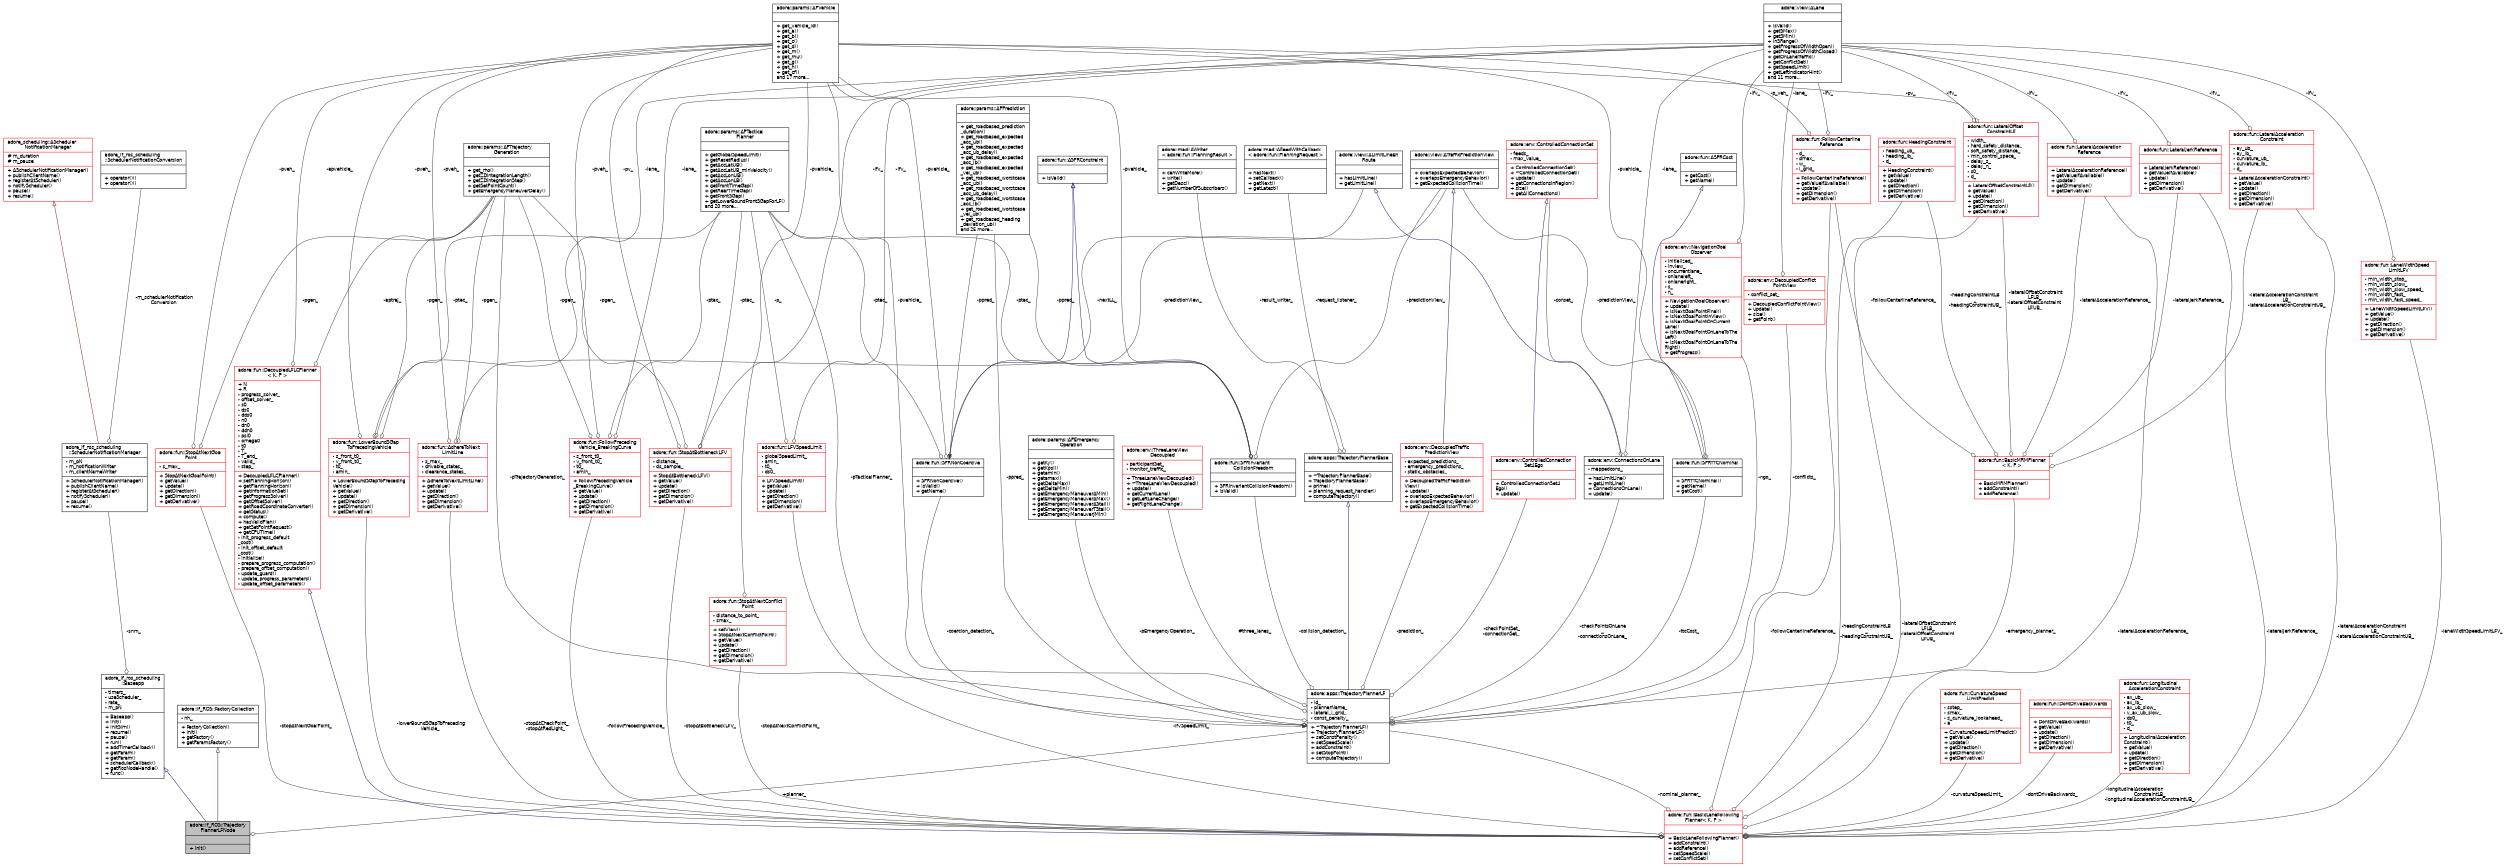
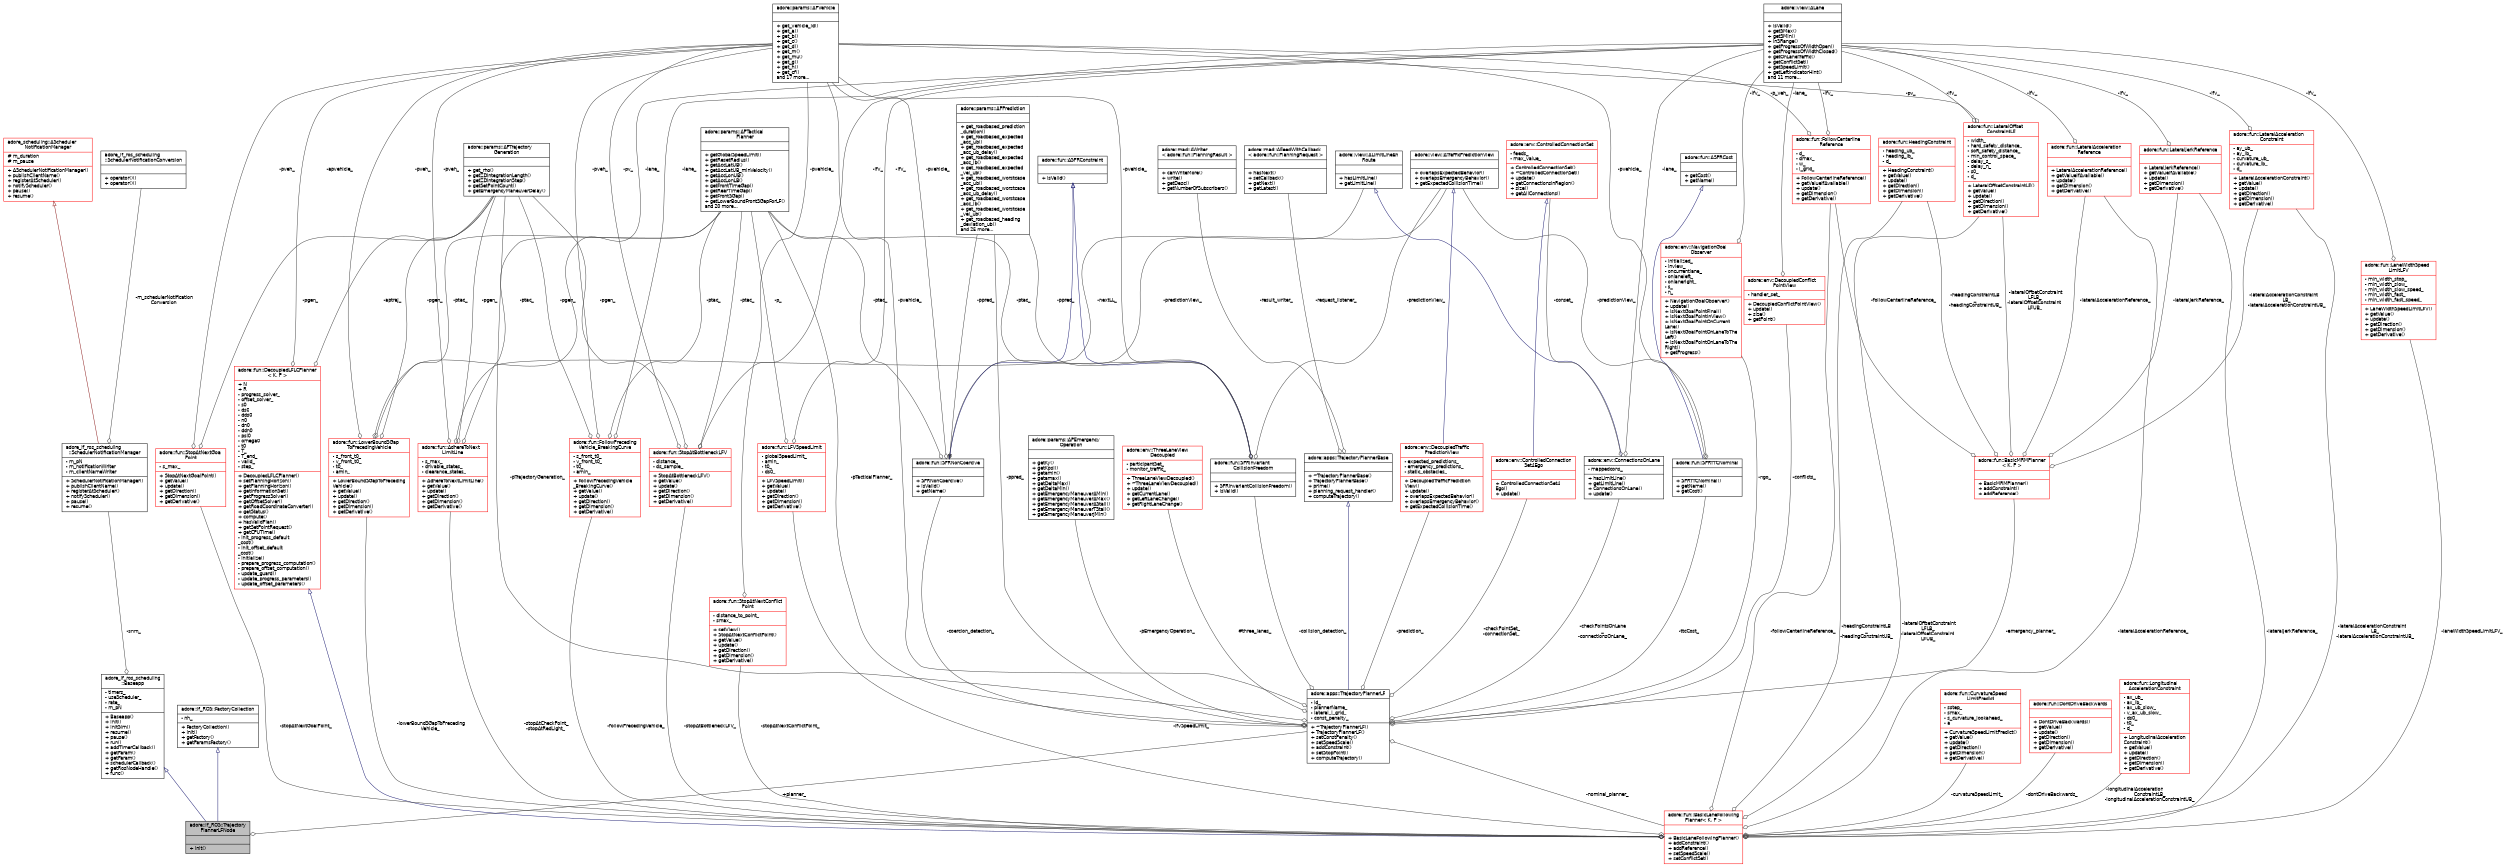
none -> (520, 243)
(1764, 295) -> (1764, 295)
(1005, 697) -> (1005, 697)
(1532, 756) -> (1529, 785)
